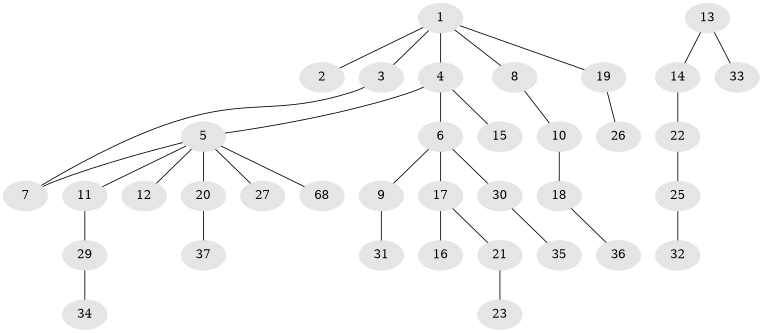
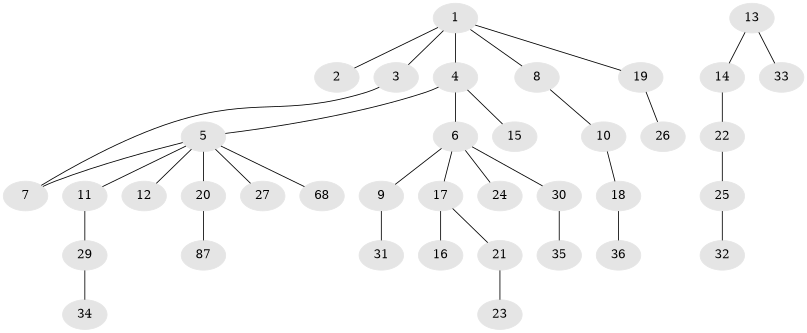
none -> (500, 196)
(203, 255) -> (203, 255)
